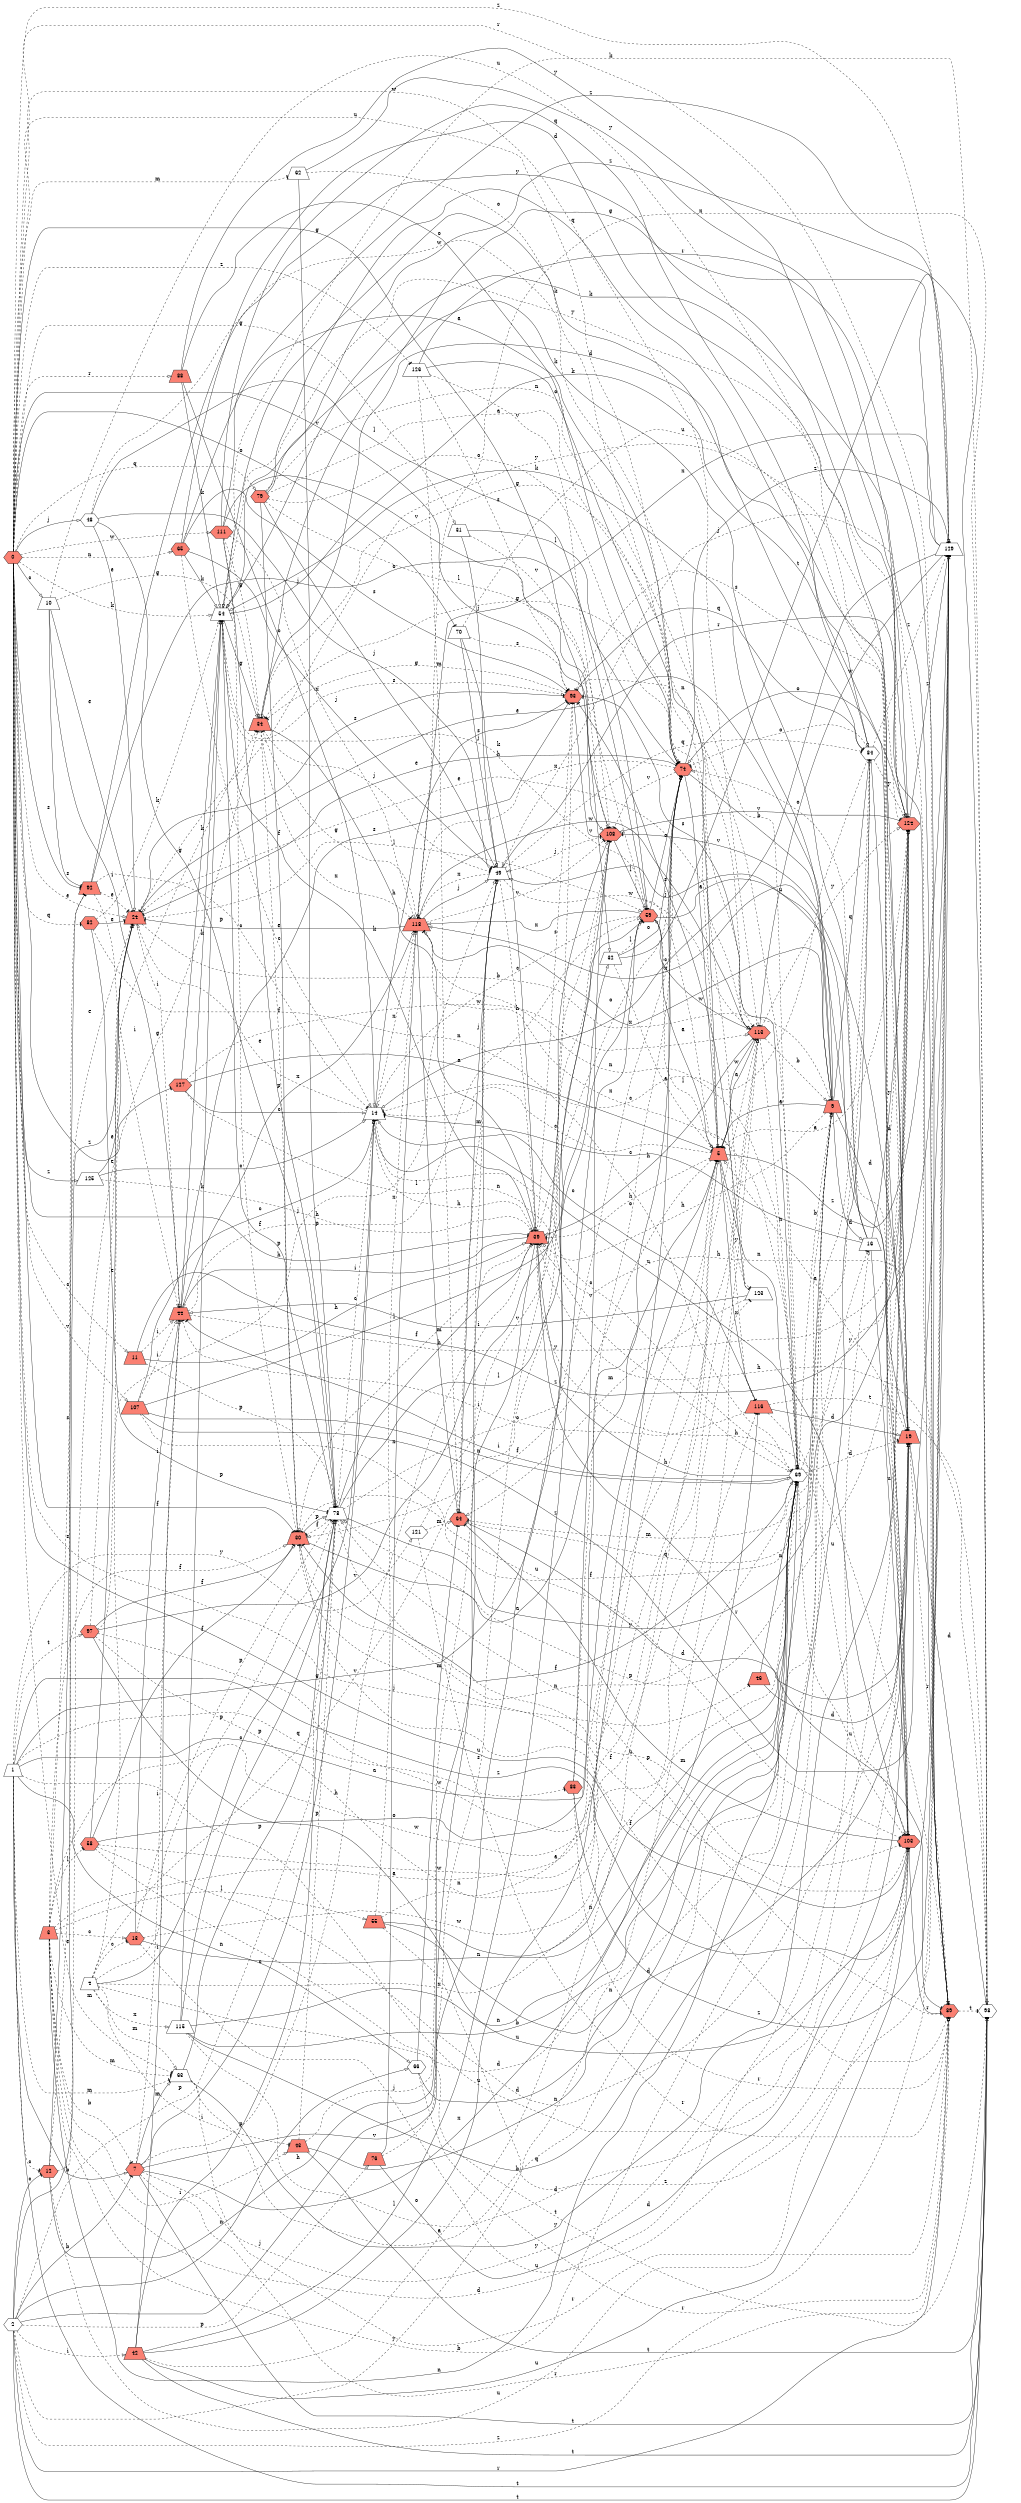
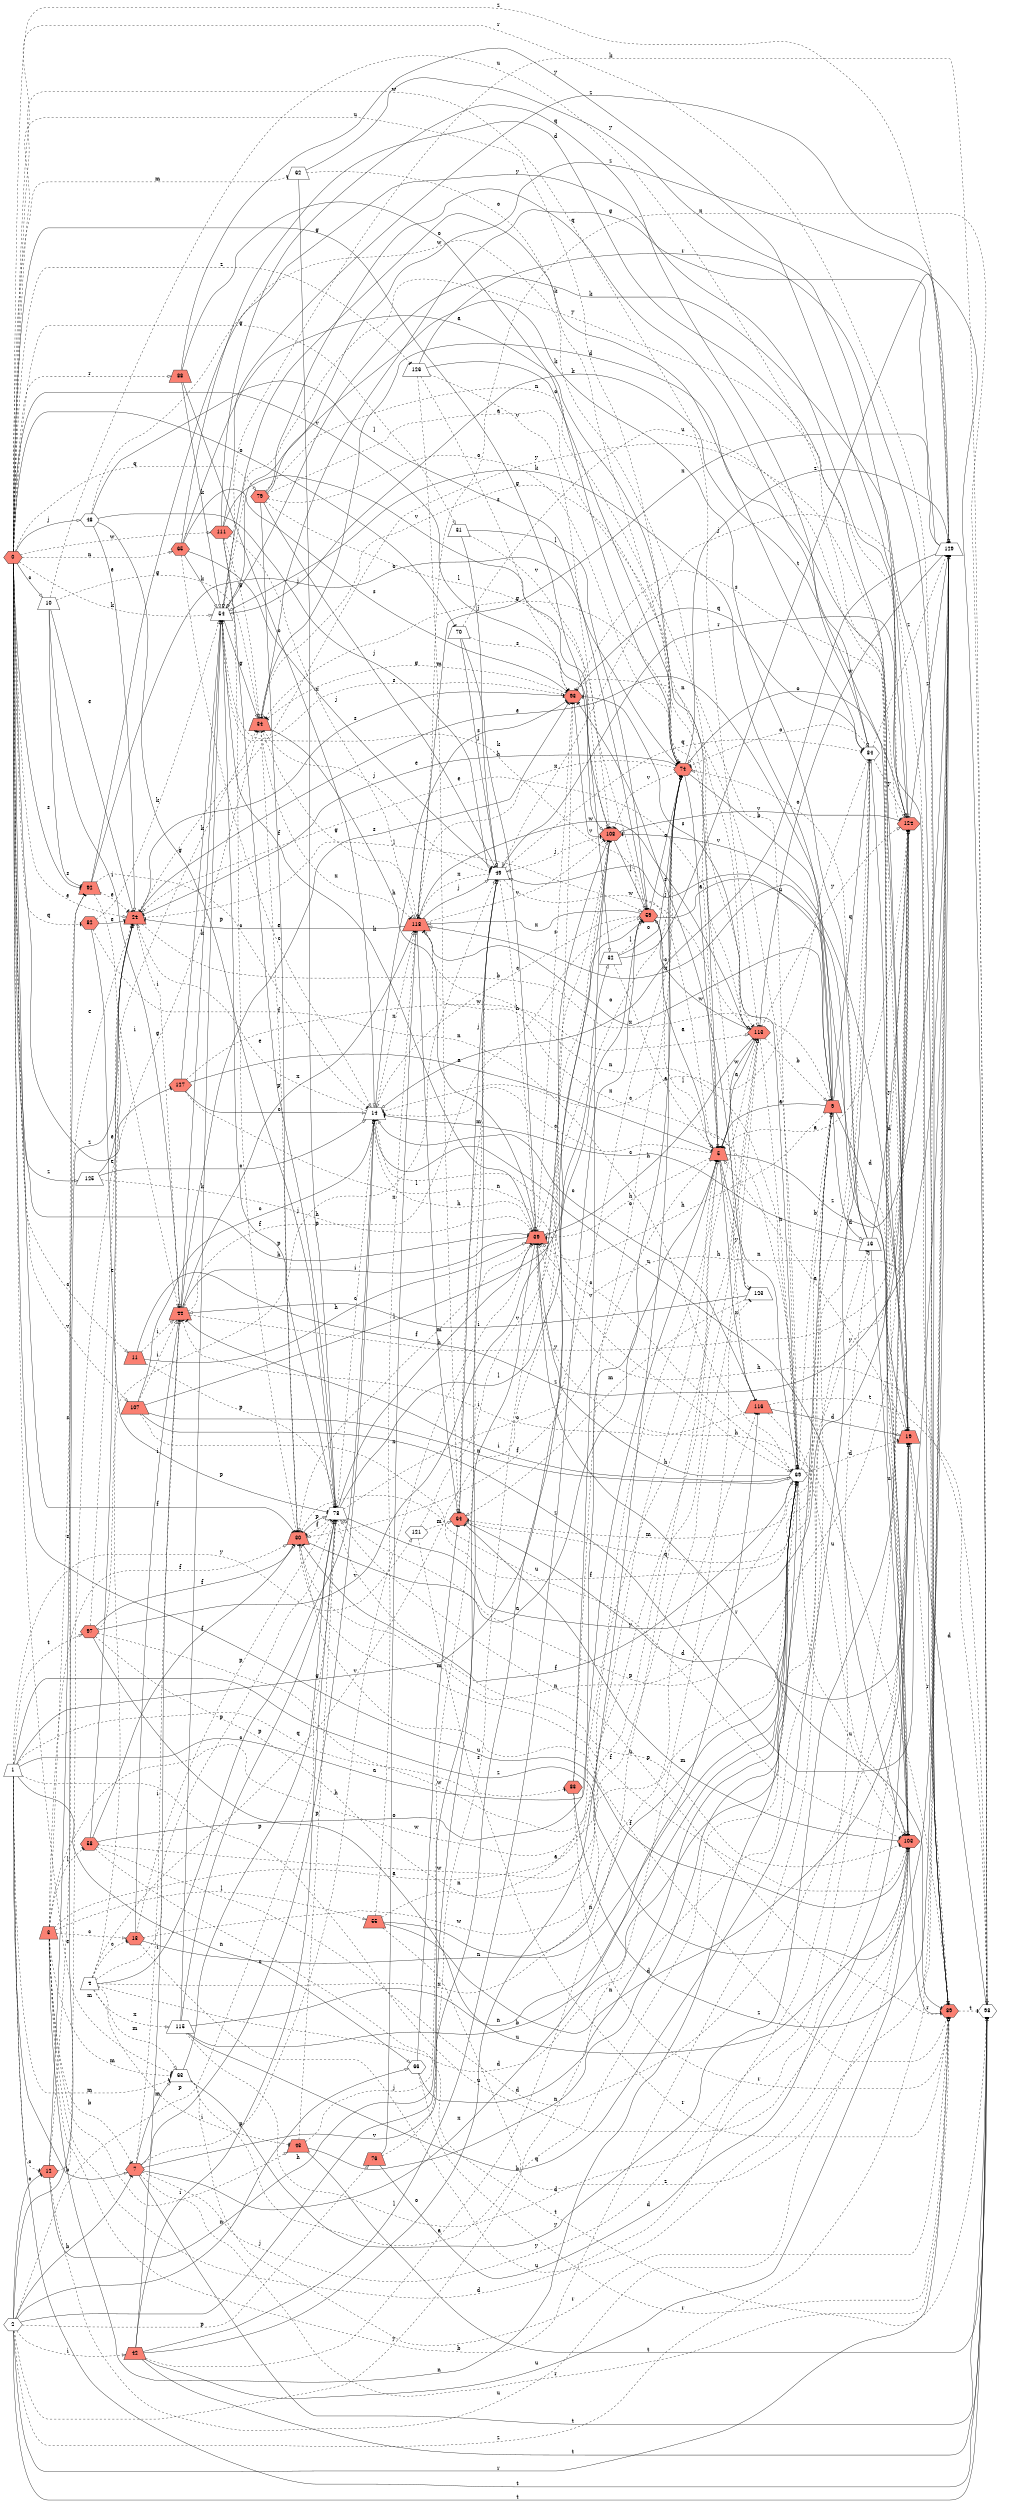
(759, 1679) -> none
